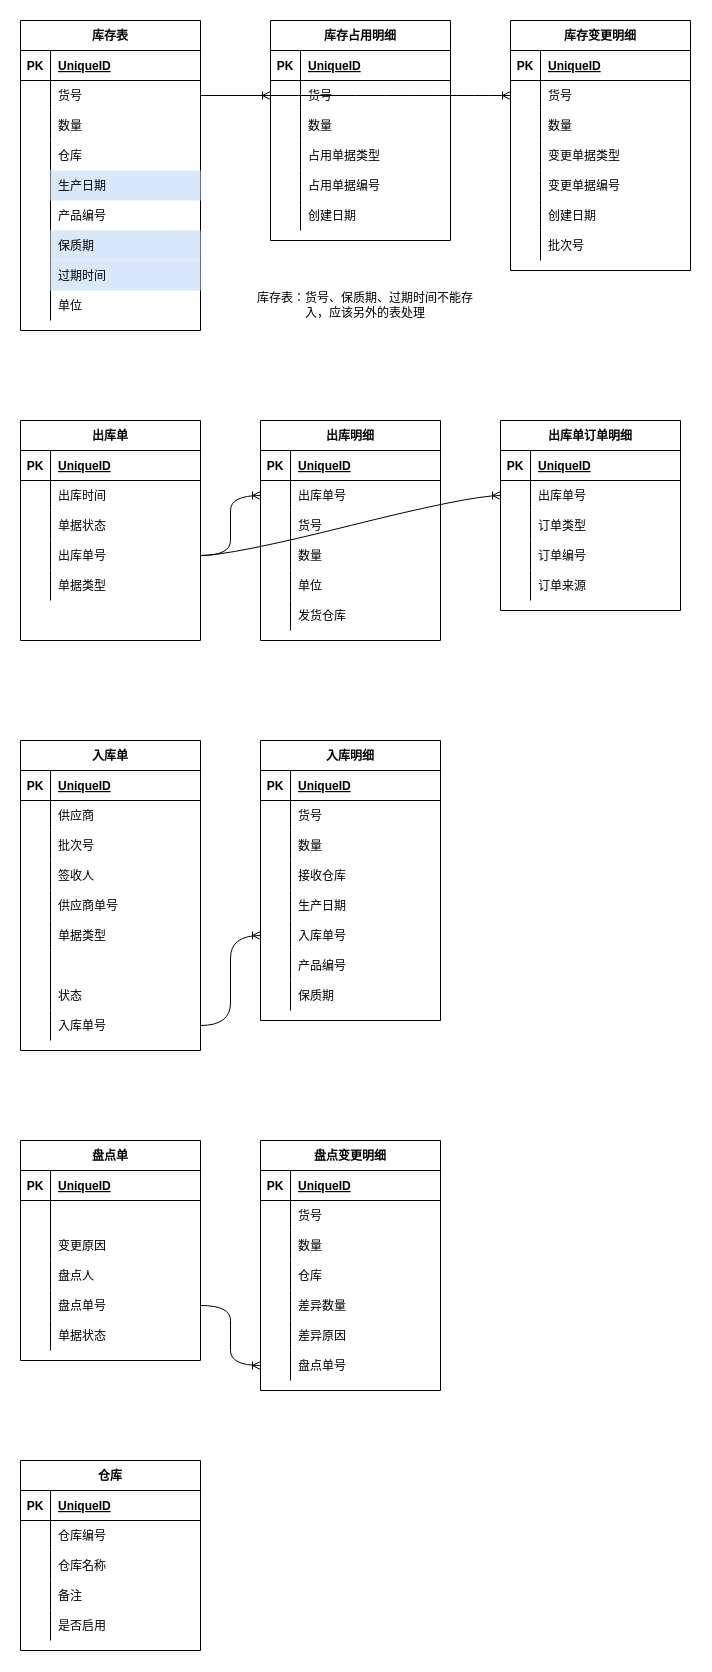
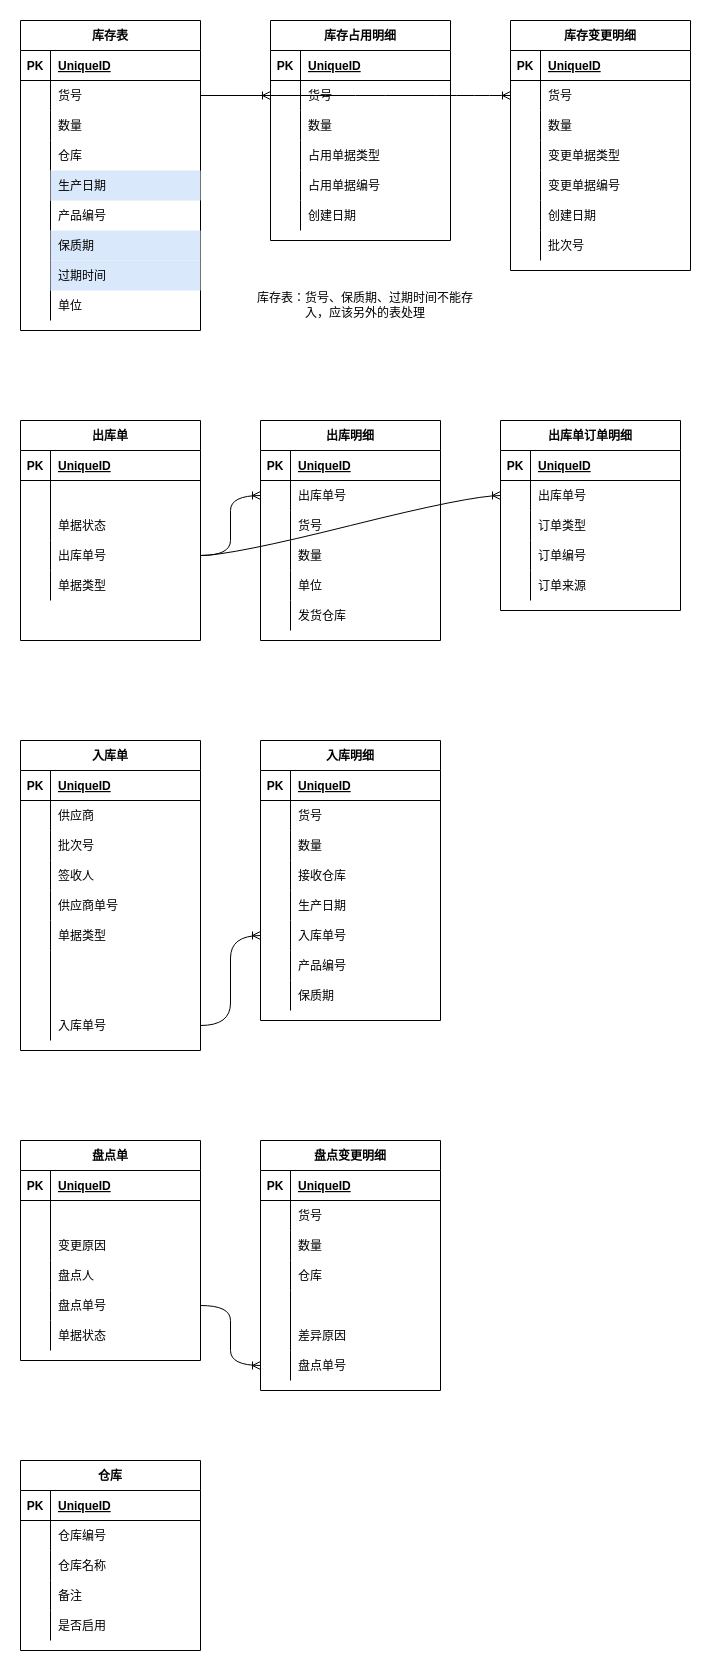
(126, 496) -> none
(126, 996) -> none
(366, 1306) -> none
